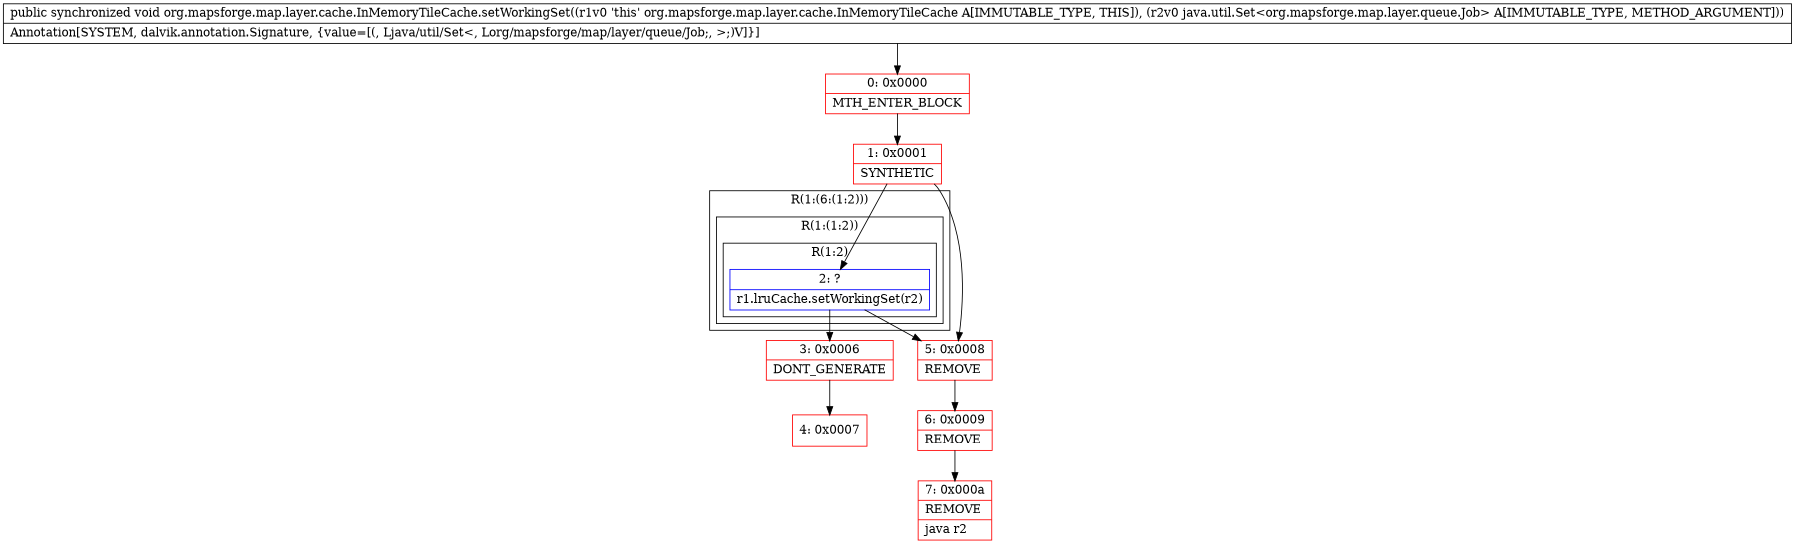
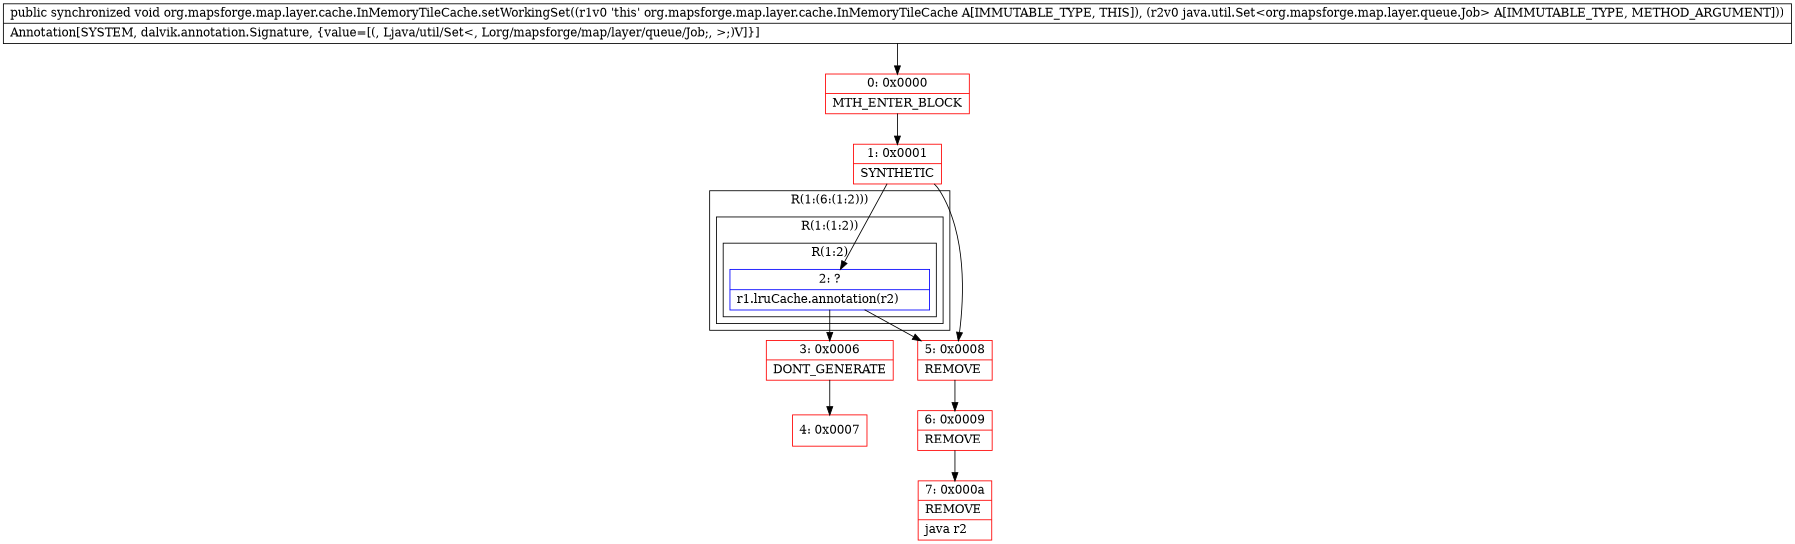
(830, 299) -> (818, 299)
